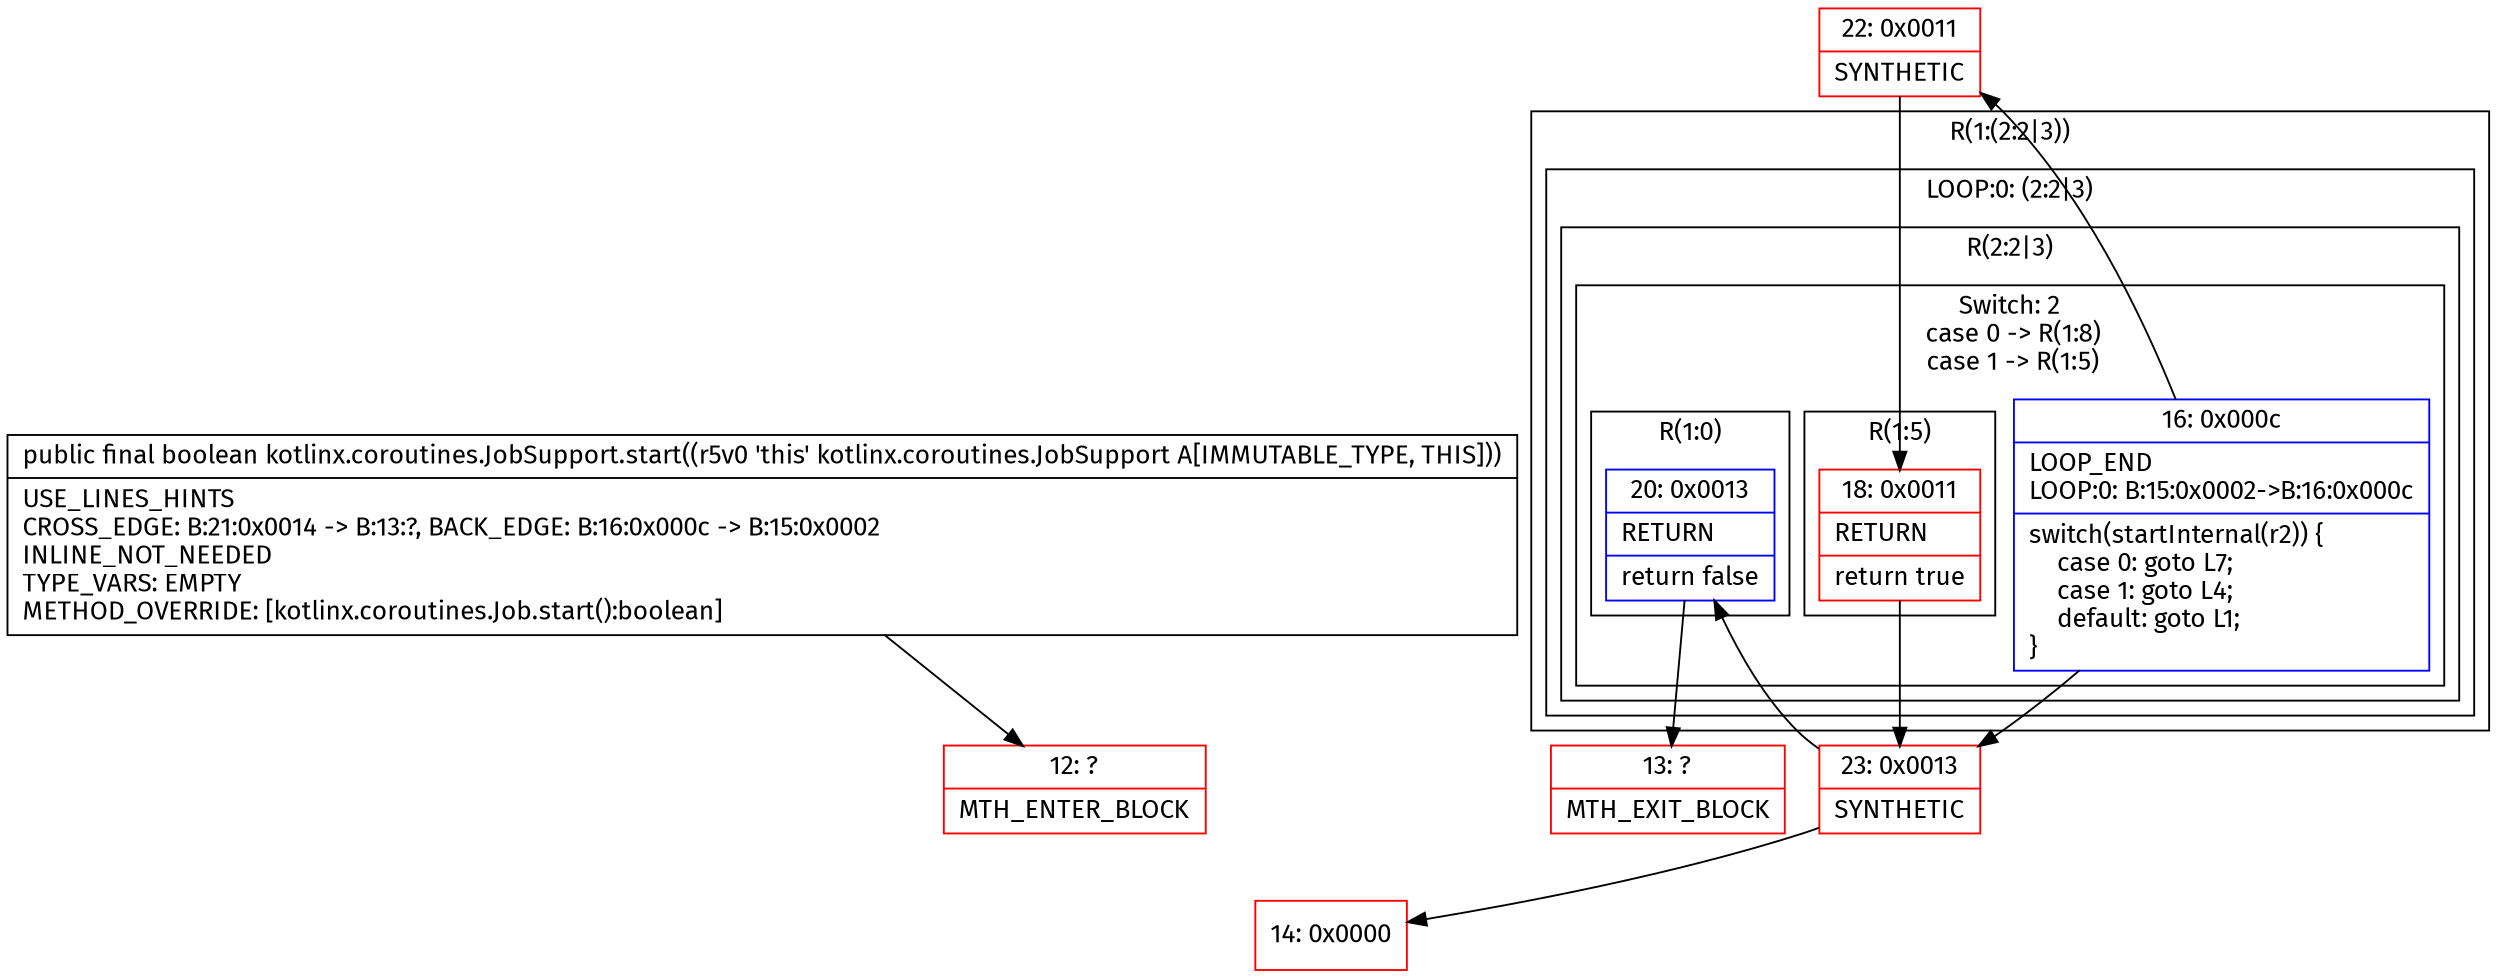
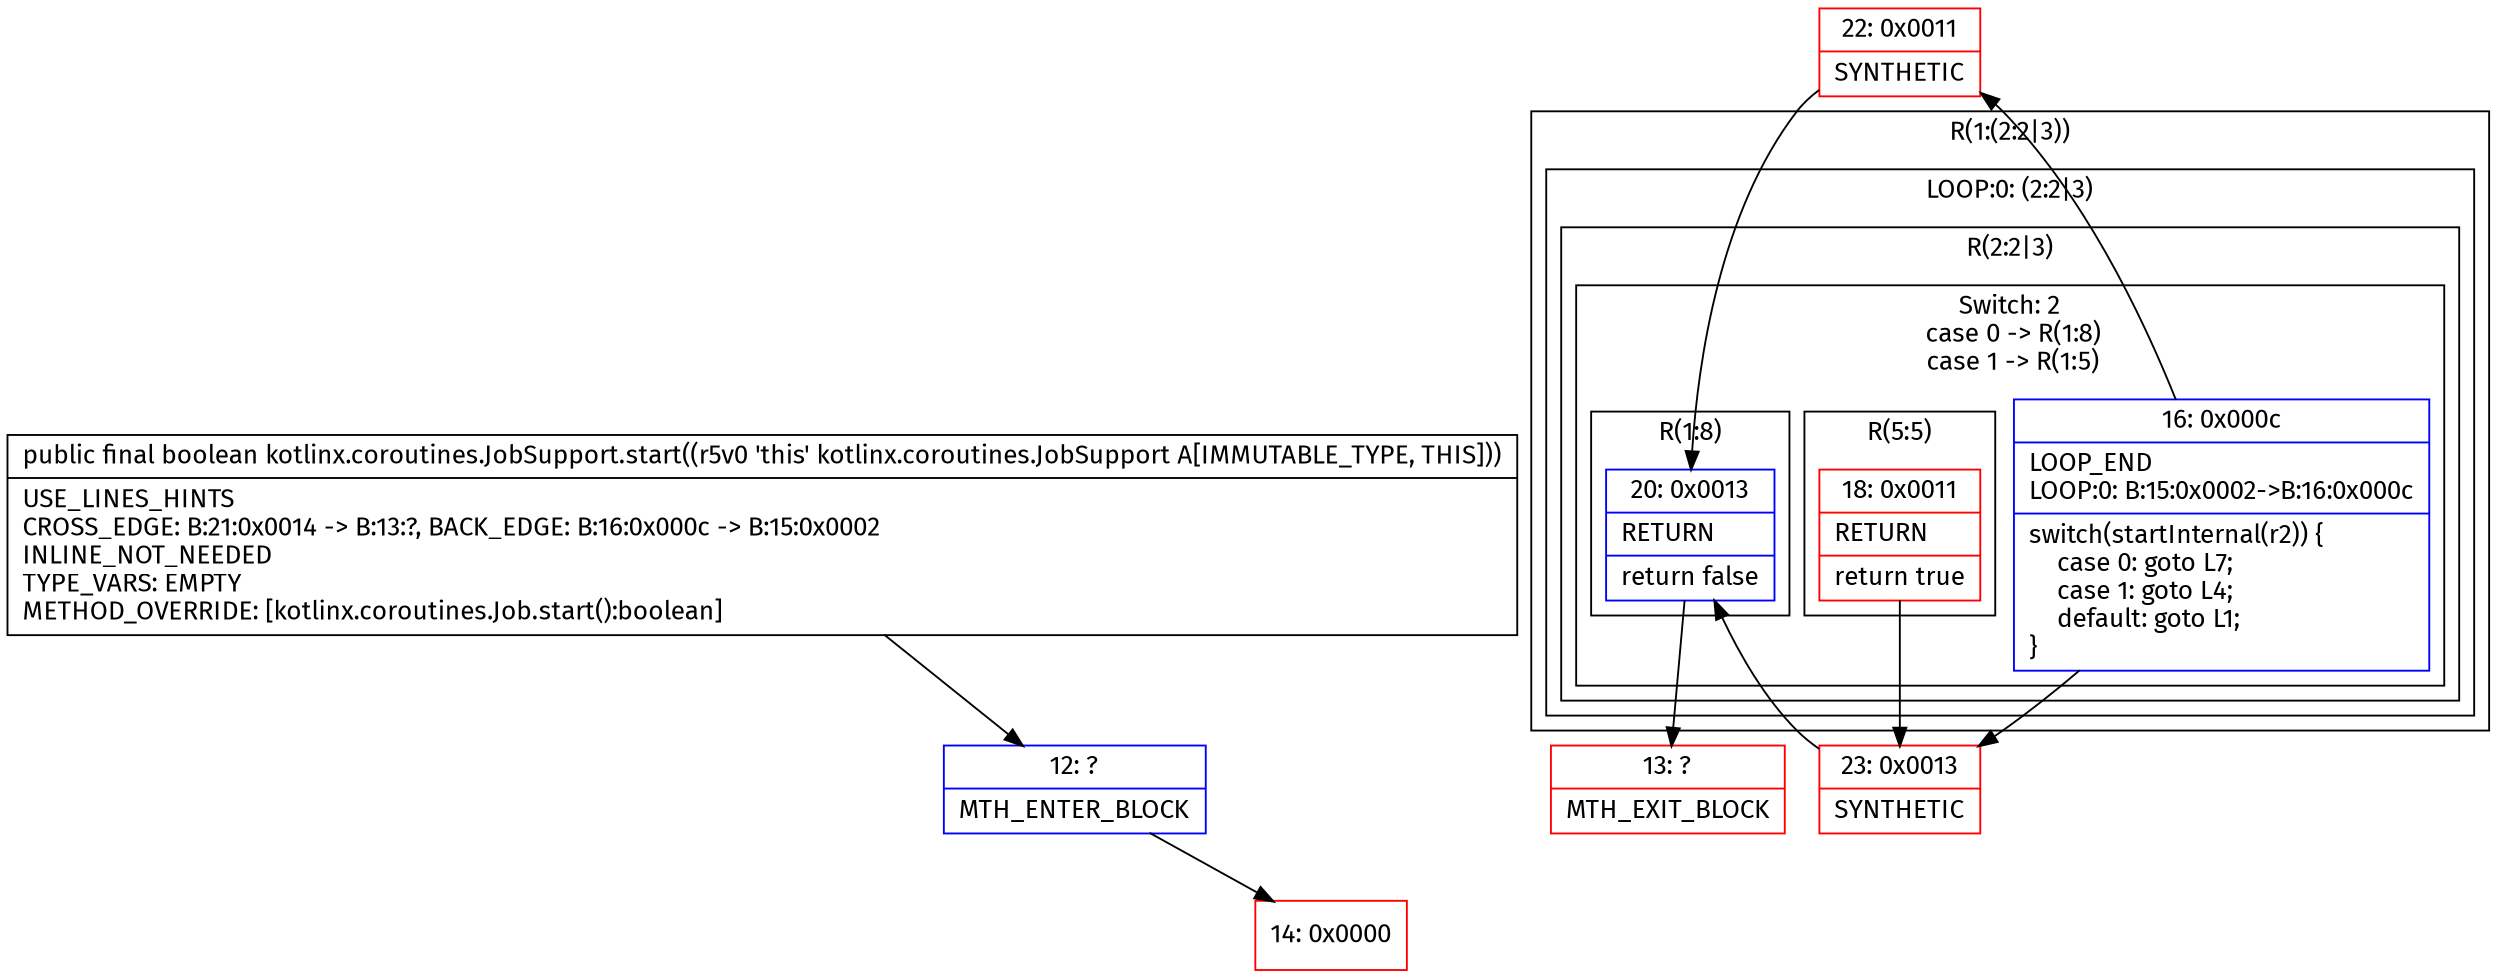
(1900, 274) -> (1726, 259)
(1690, 433) -> (1690, 433)
(1900, 433) -> (1900, 433)
(1075, 789) -> (1075, 789)
(1624, 881) -> (1203, 863)
